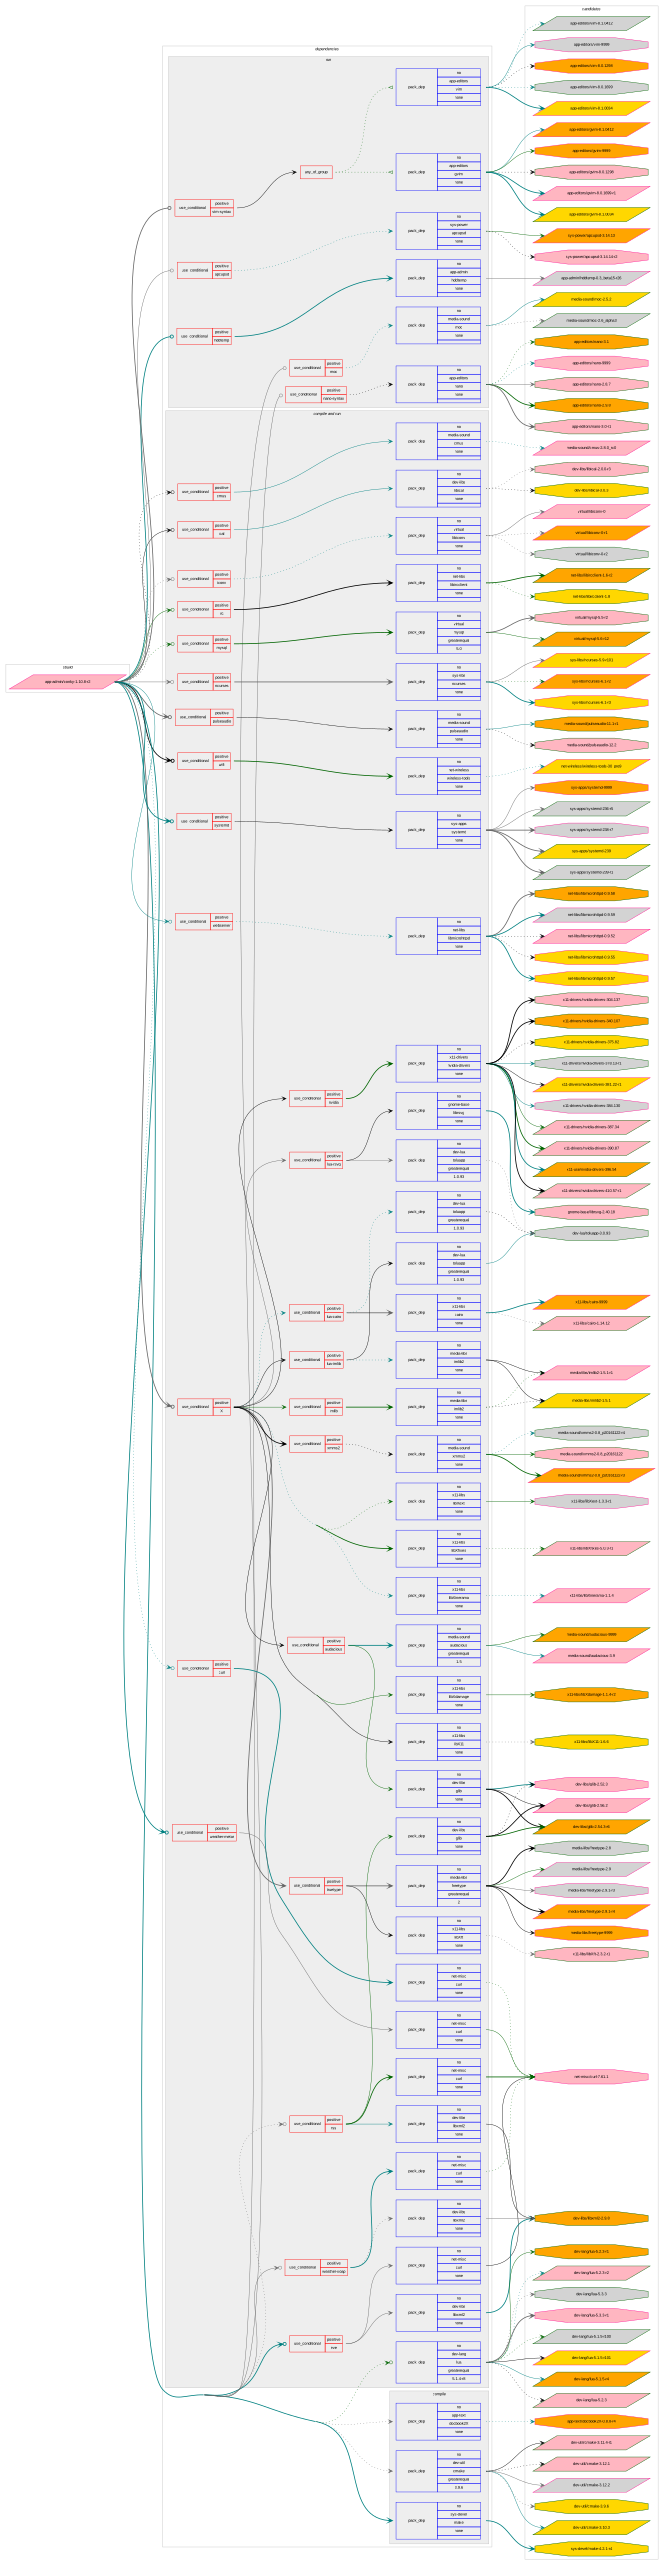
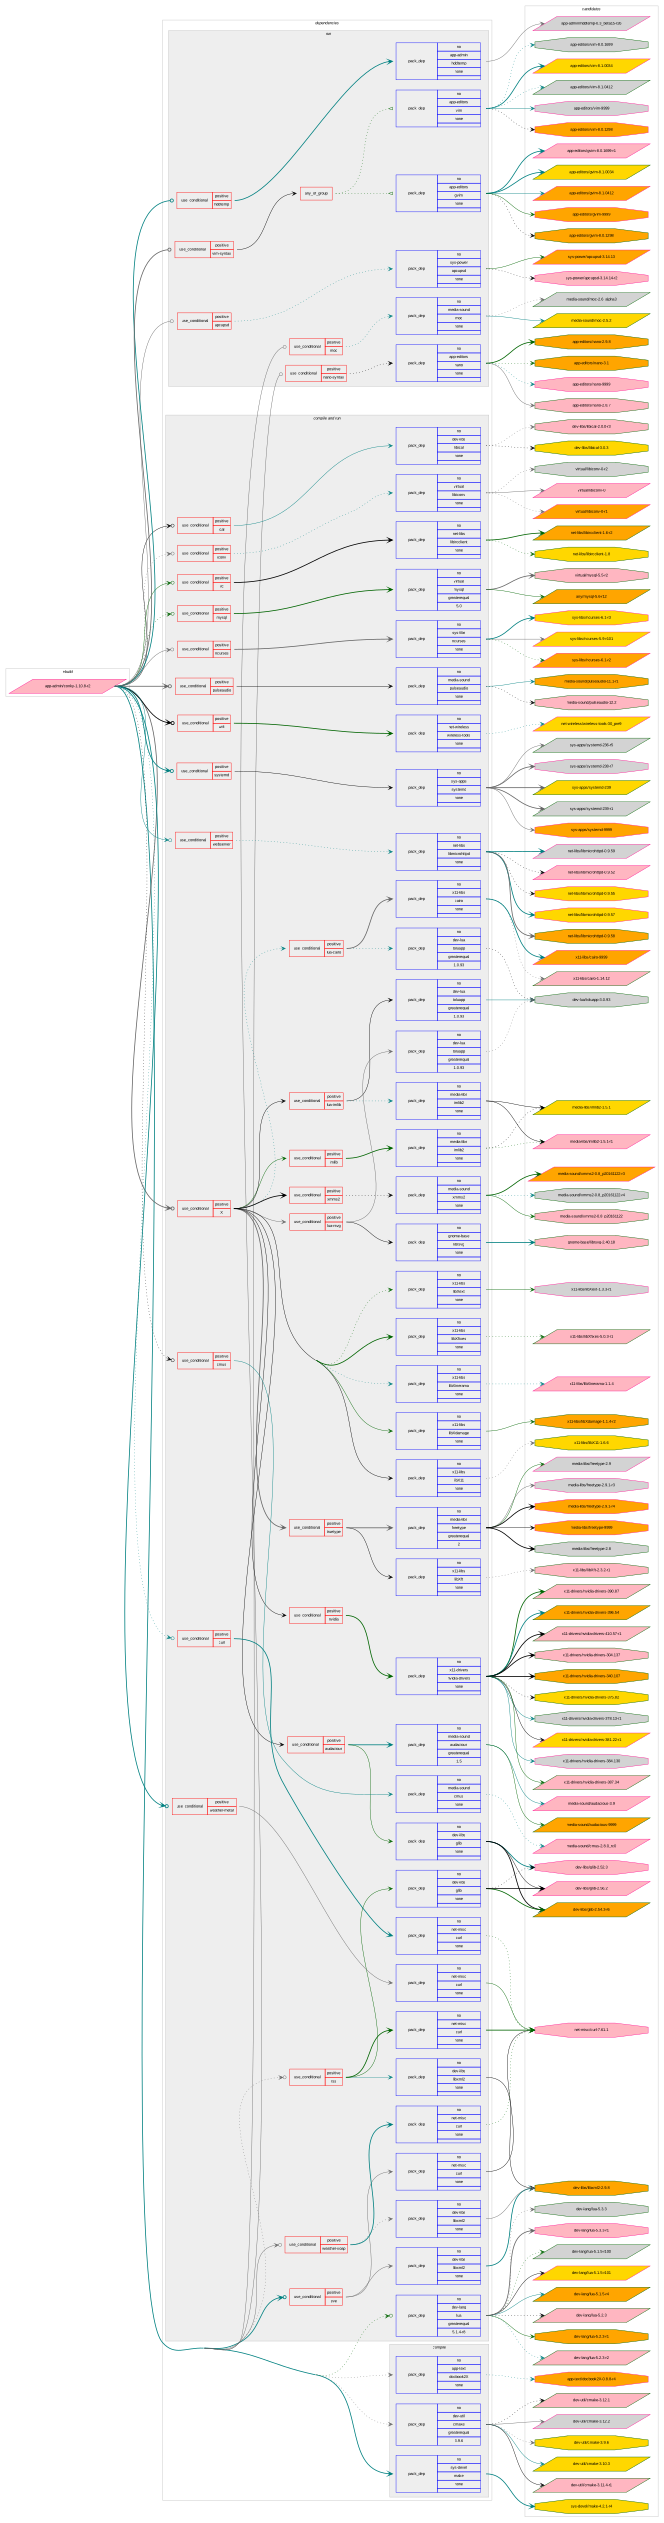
(592, 172) -> (592, 236)
(592, 427) -> none
(592, 639) -> (592, 597)
(592, 1170) -> (592, 1613)
(592, 1912) -> (592, 1507)
